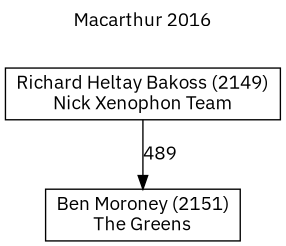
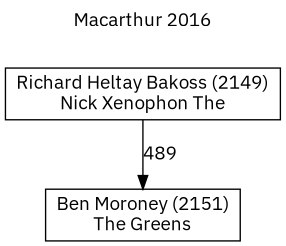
(143, 94) -> (143, 94)
